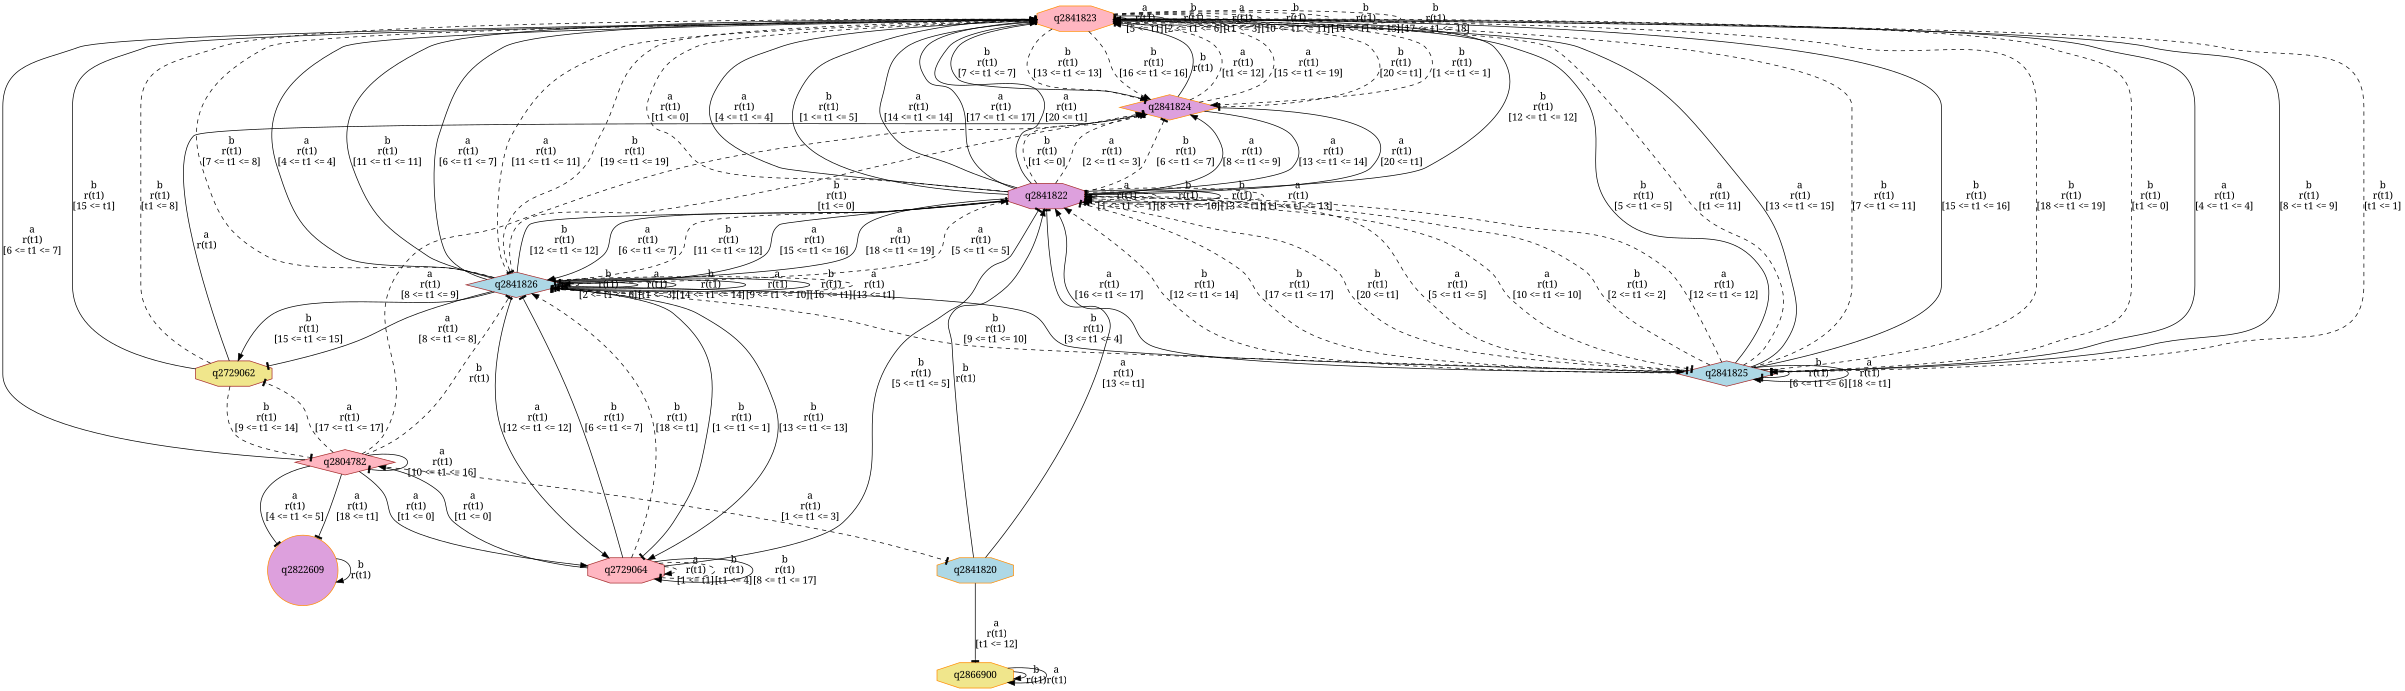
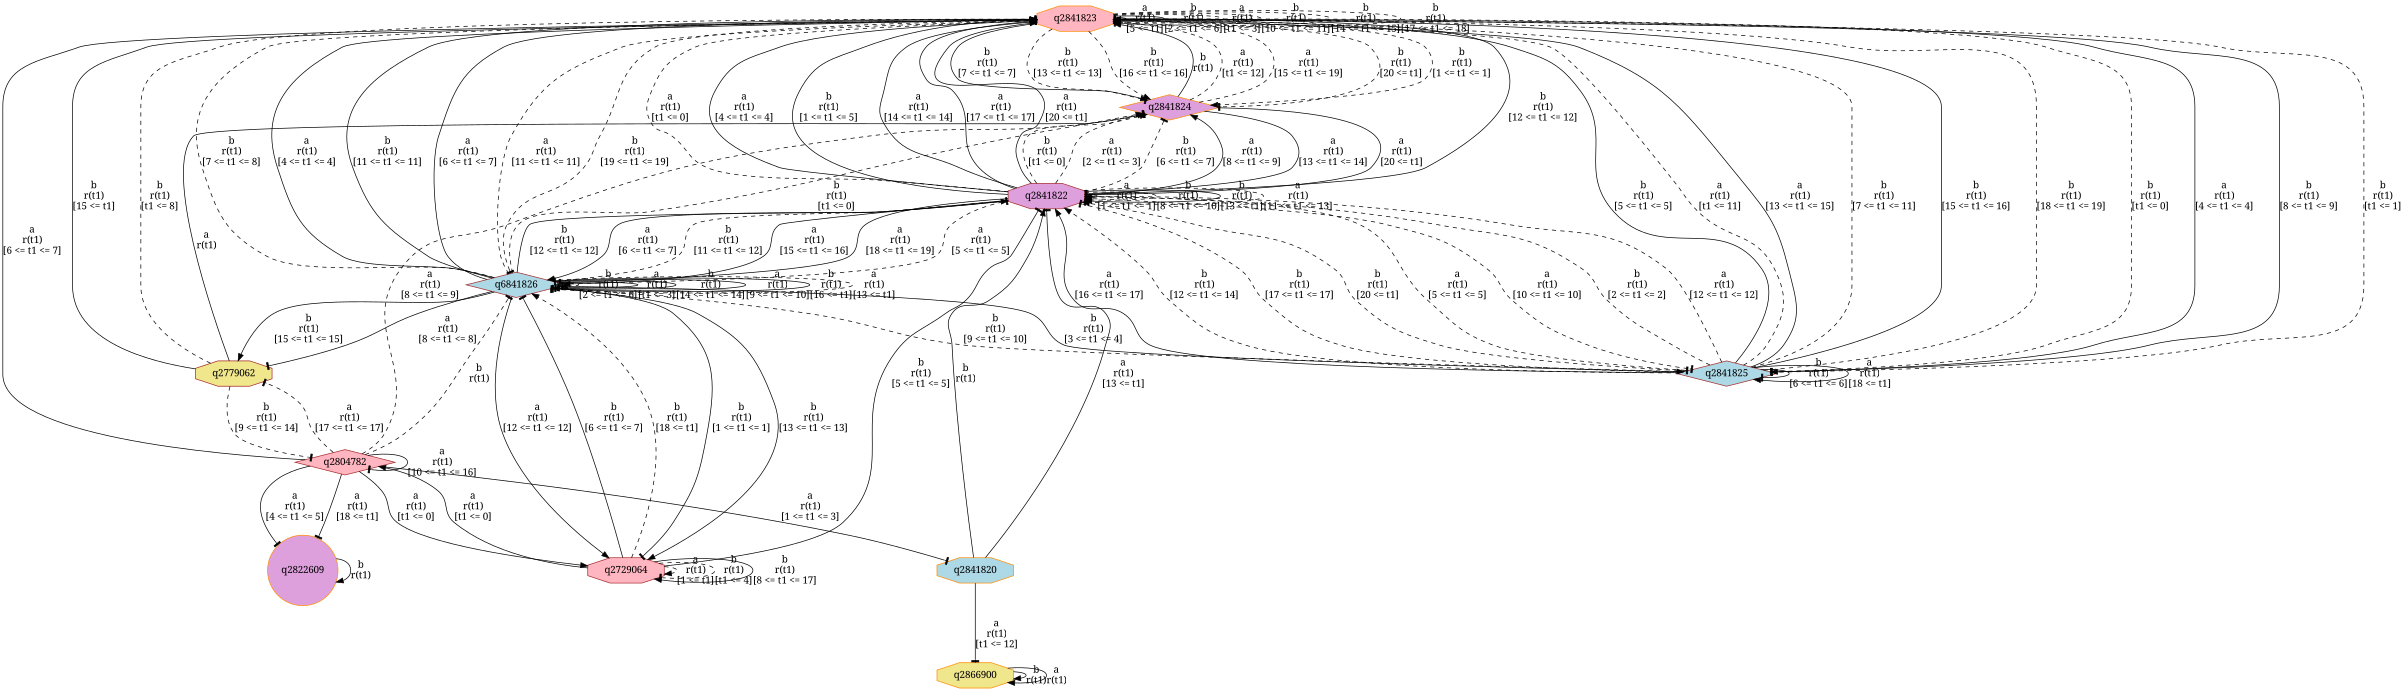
(516, 285) -> (516, 285)
(234, 374) -> (234, 374)
(664, 503) -> (664, 503)
